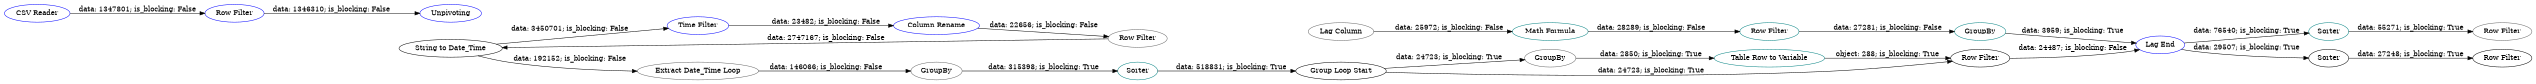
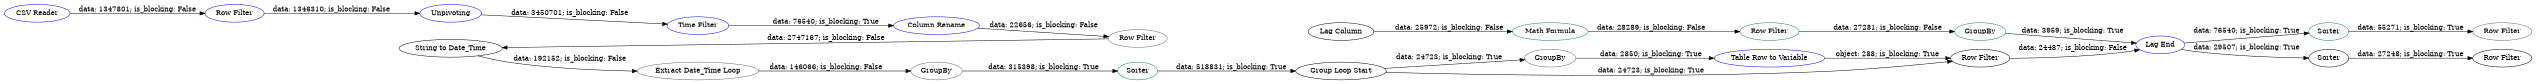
(826, 22) -> (826, 22)
(1341, 32) -> (1341, 32)
(580, 36) -> (572, 19)
(1769, 58) -> (1769, 58)
